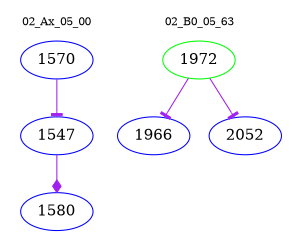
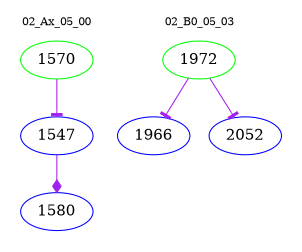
(200, 23) -> (200, 23)
(57, 60) -> (57, 60)
